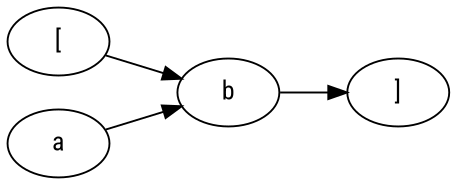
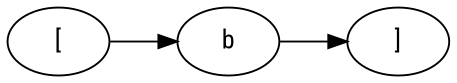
(59, 143) -> none
